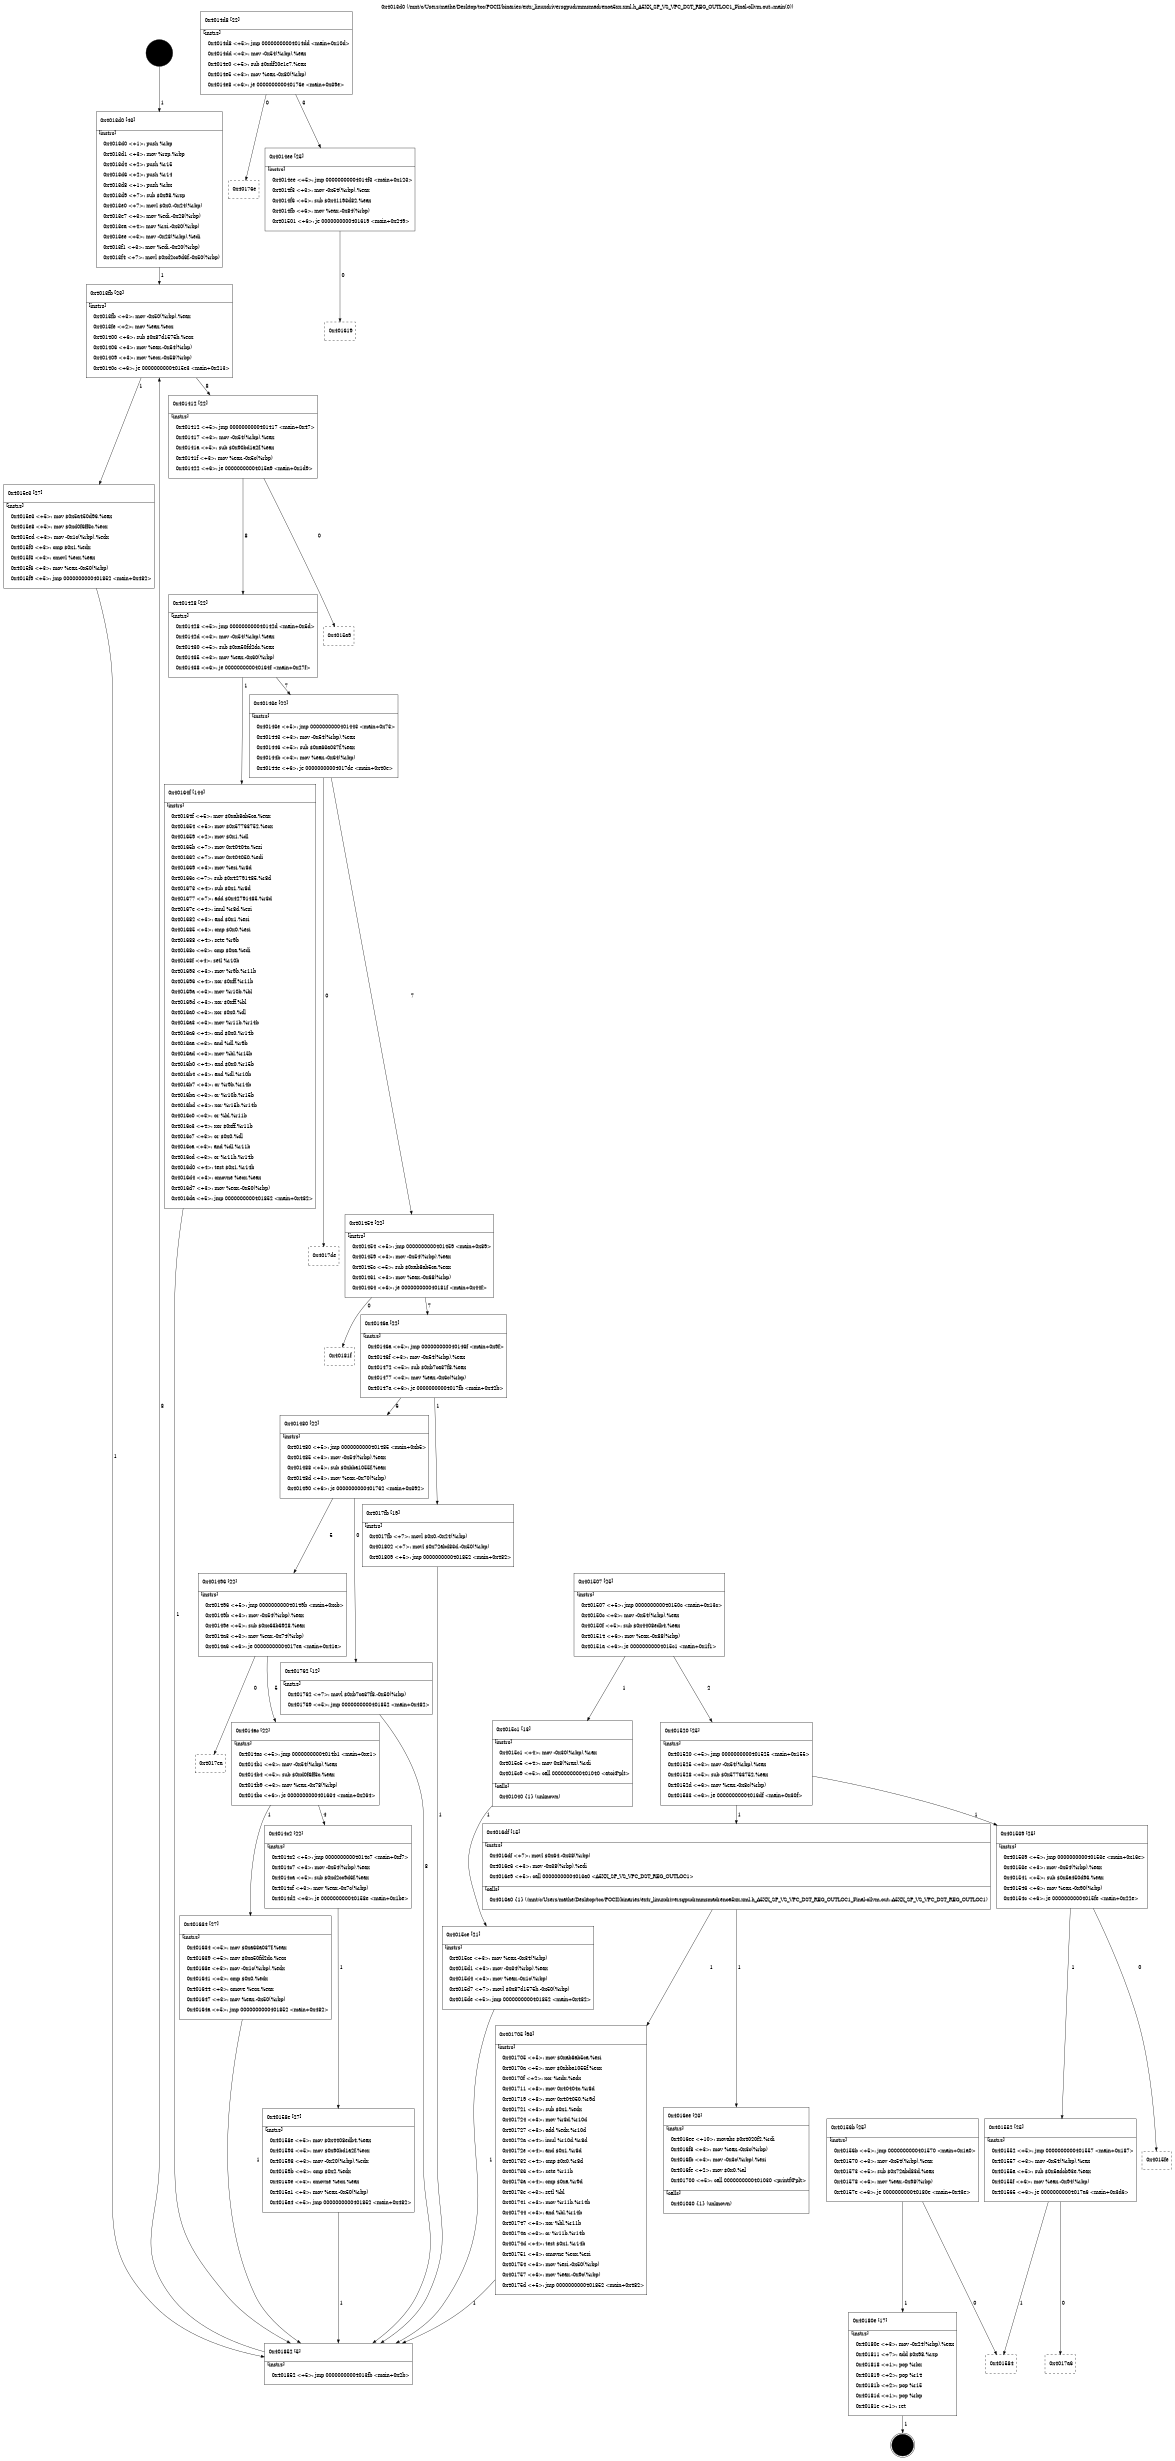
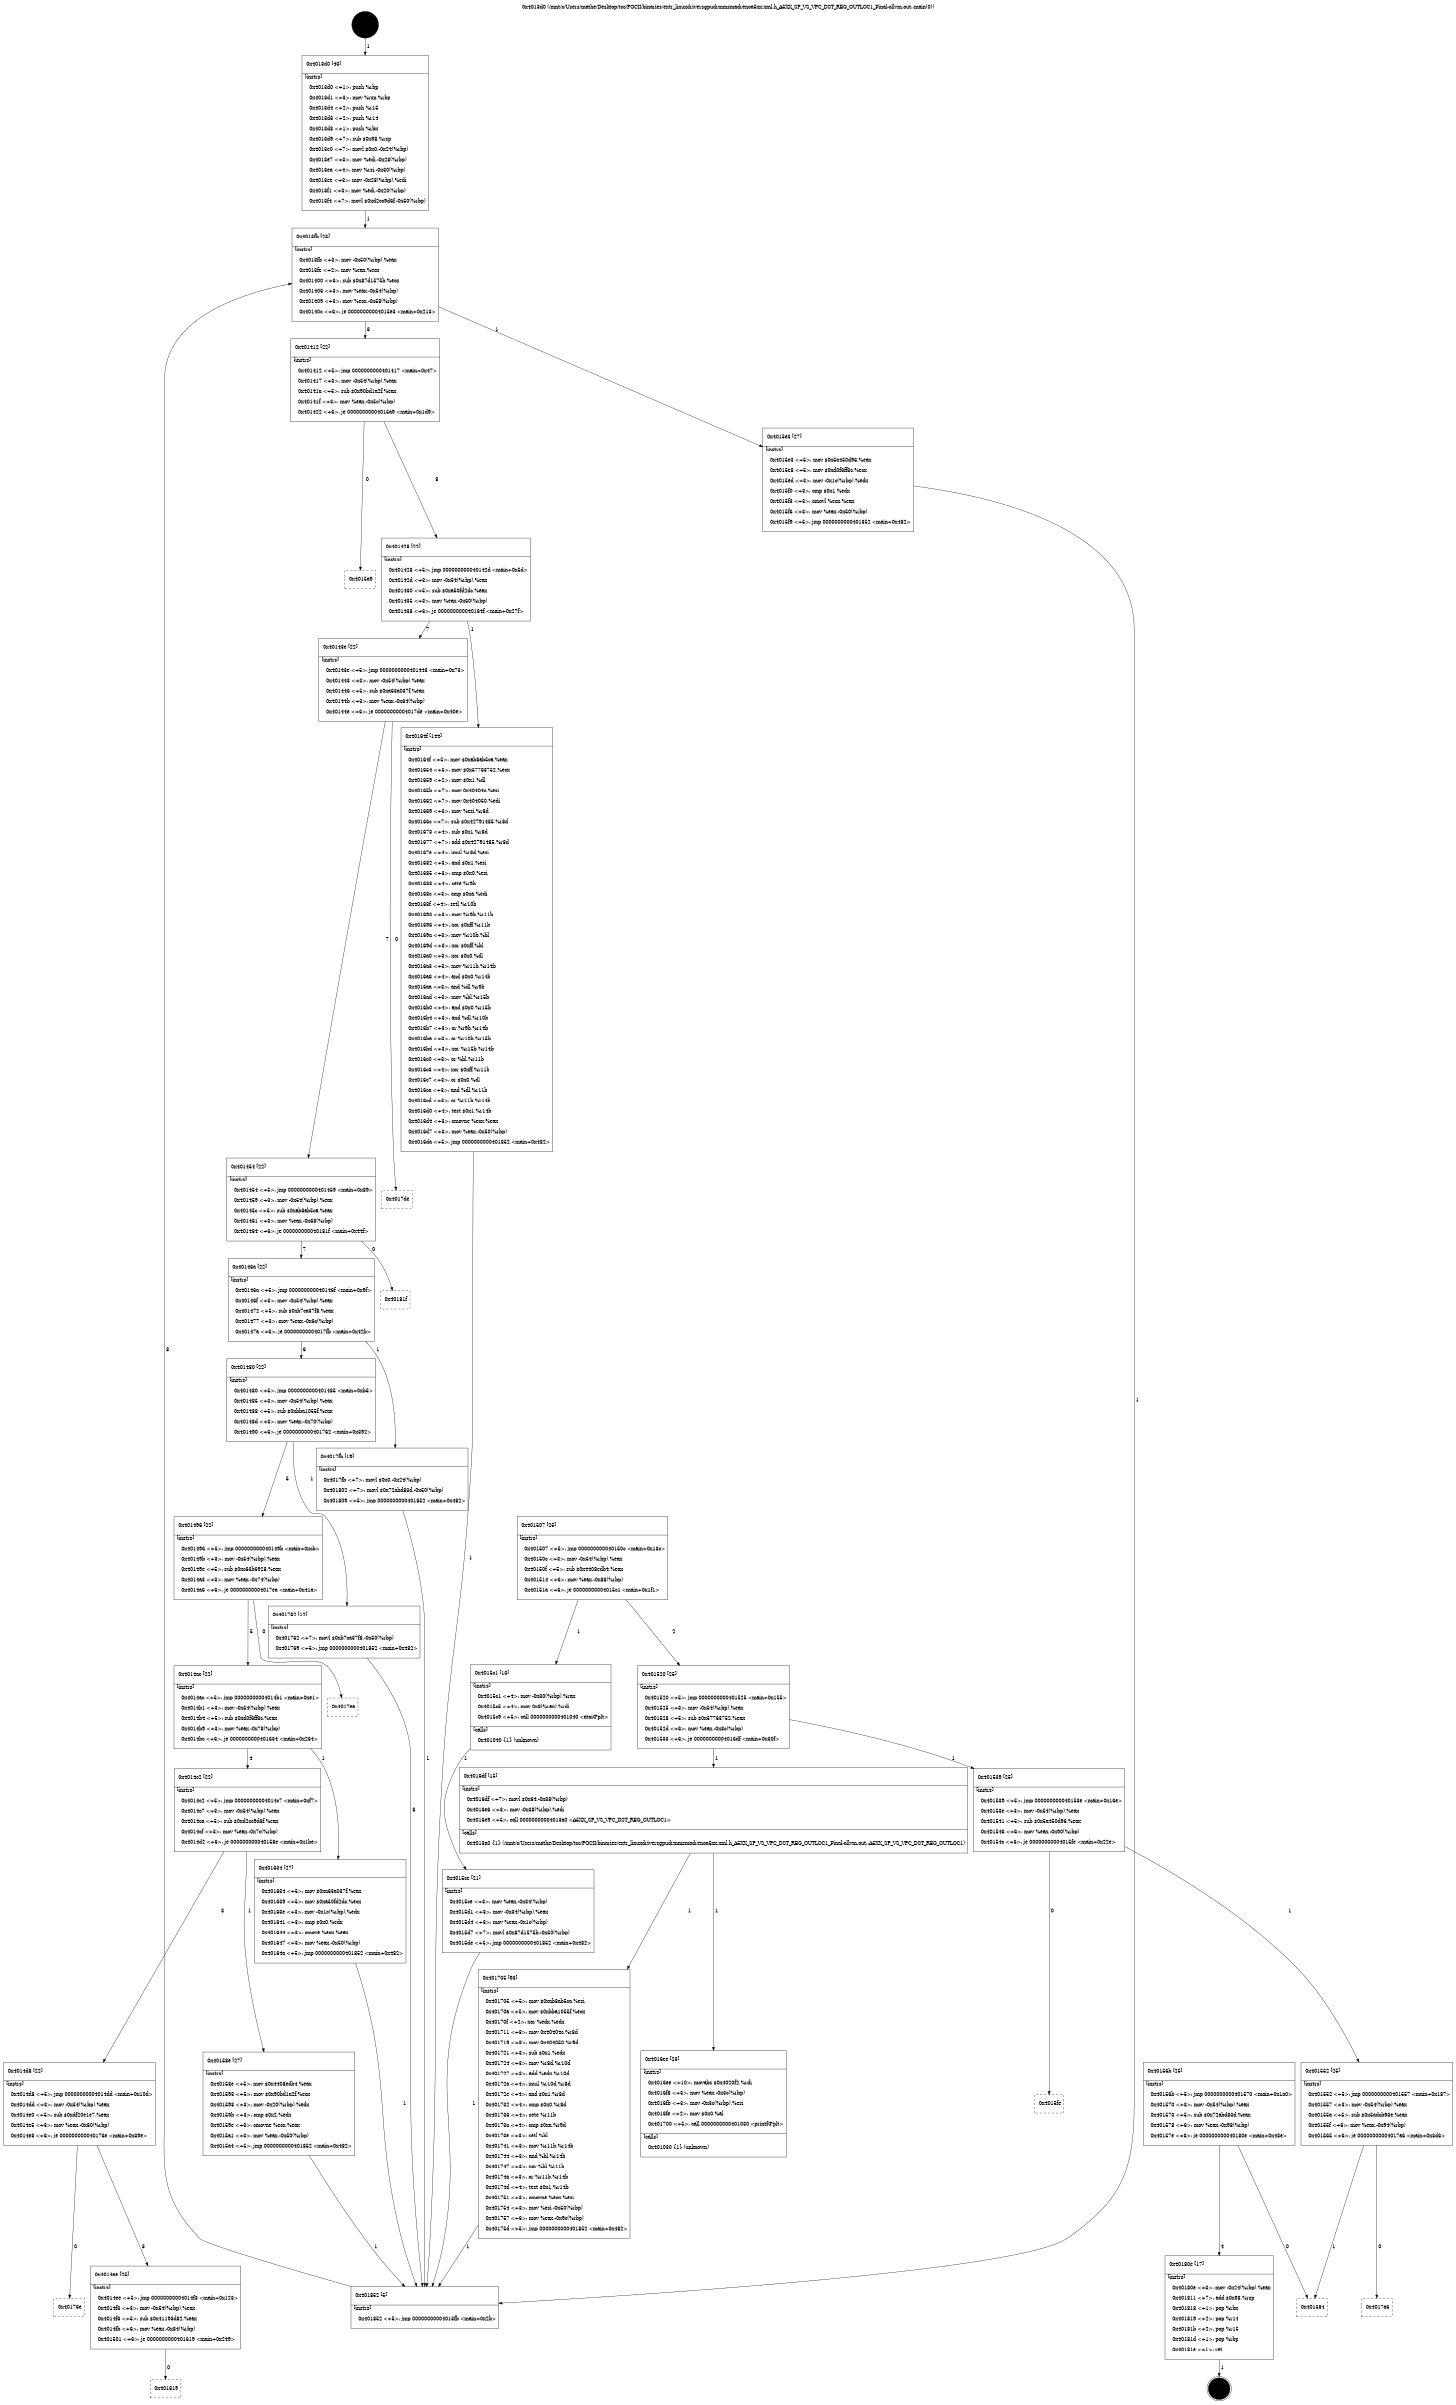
(357, 1536) -> (311, 1479)
none -> (167, 1950)
(905, 2304) -> (1222, 2247)
